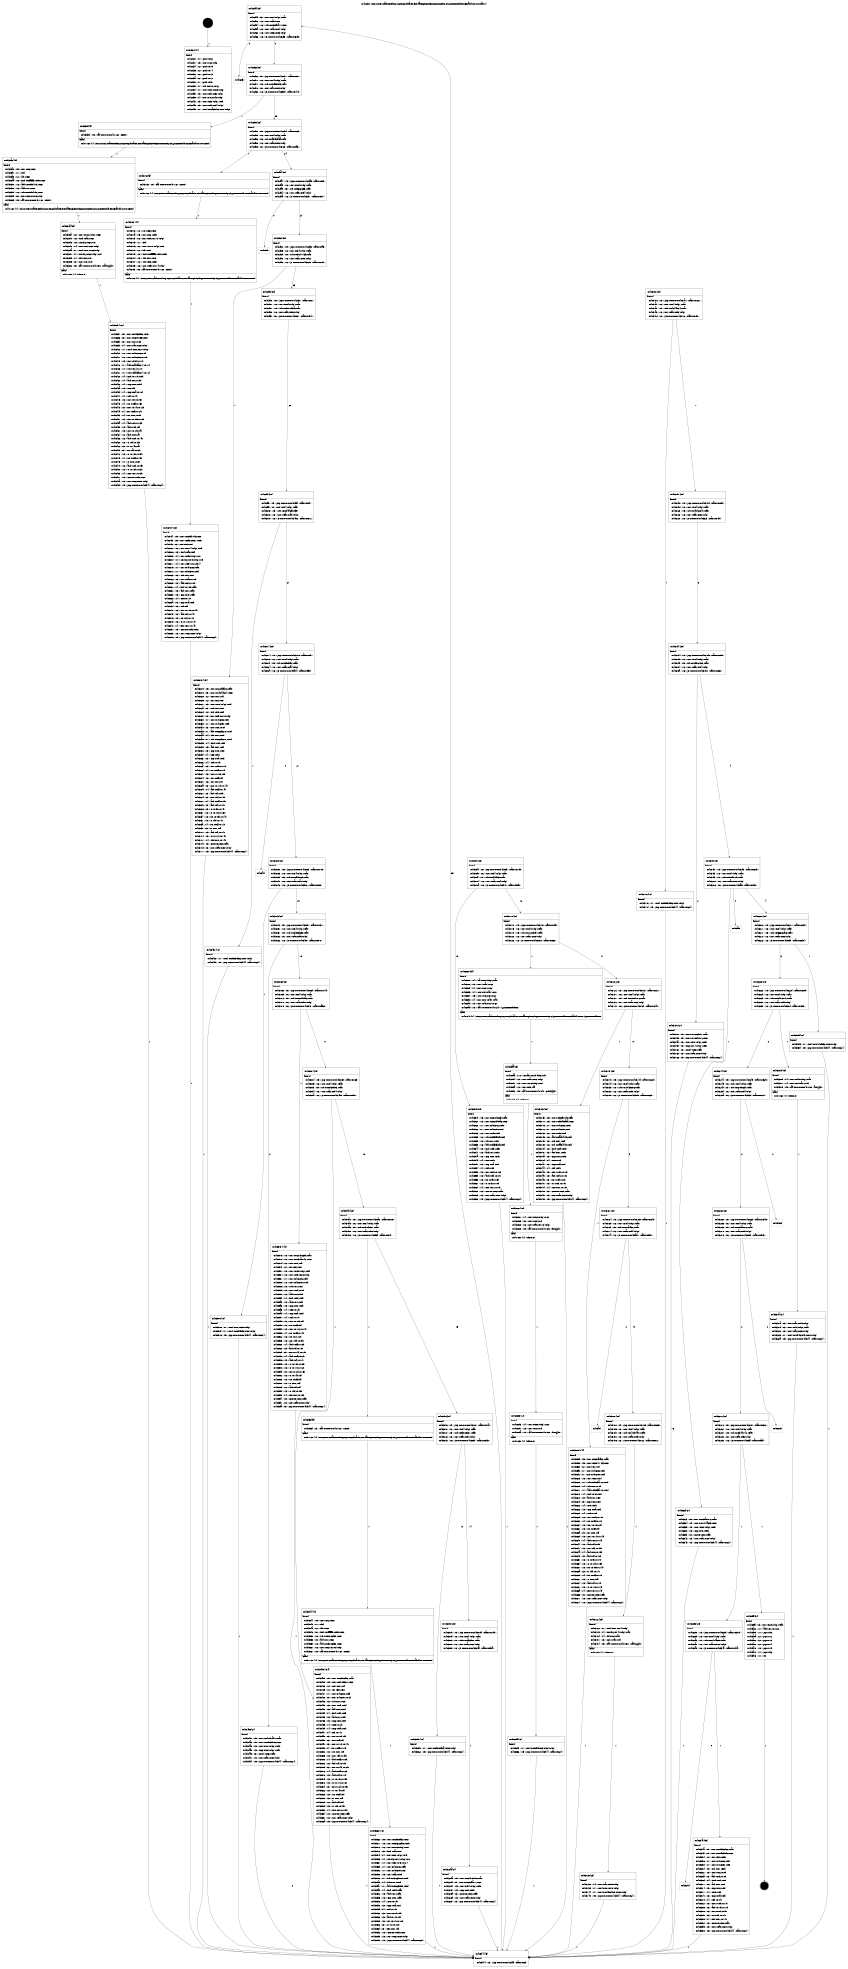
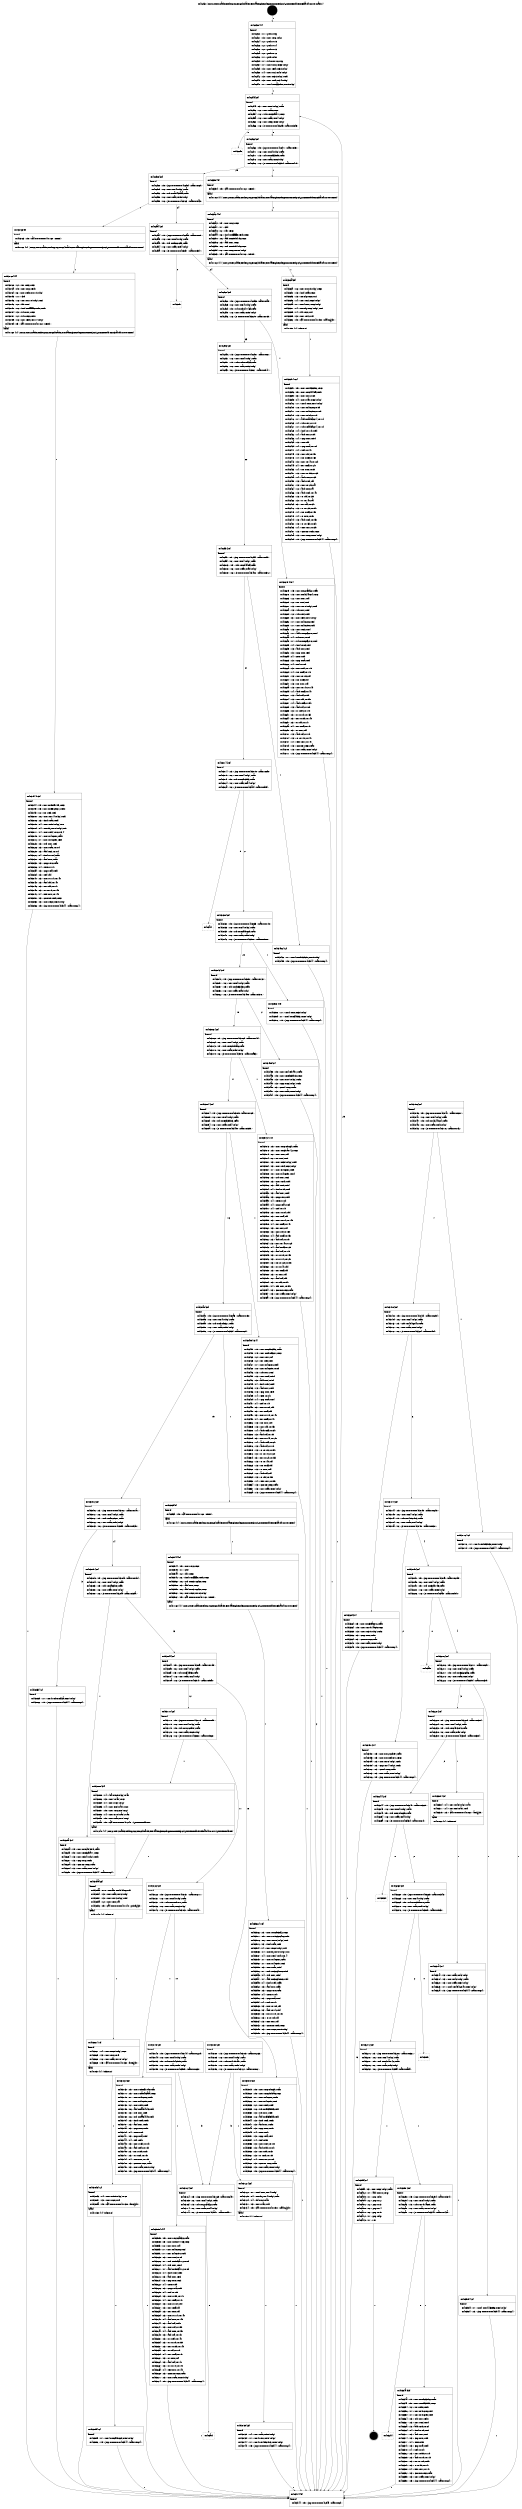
none -> (272, 91)
(681, 1189) -> (384, 1472)
(631, 1325) -> (220, 2128)
none -> (150, 1625)
